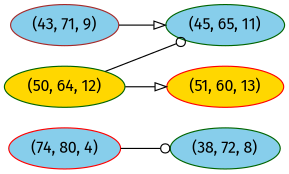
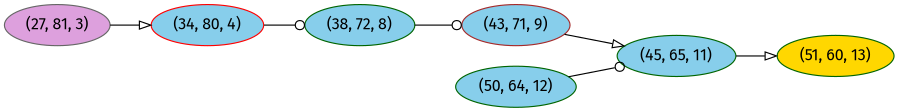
none -> (57, 25)
none -> (433, 25)
(65, 87) -> (516, 87)
(140, 87) -> (750, 56)
(225, 87) -> (836, 56)
(65, 148) -> (207, 25)
